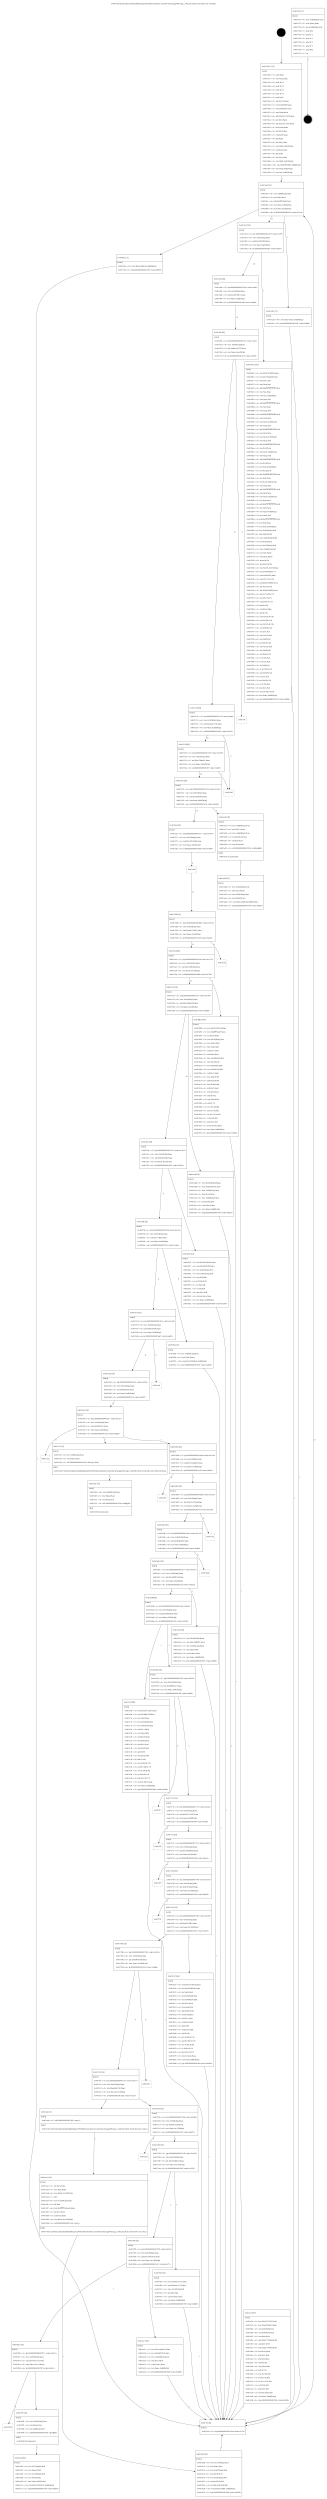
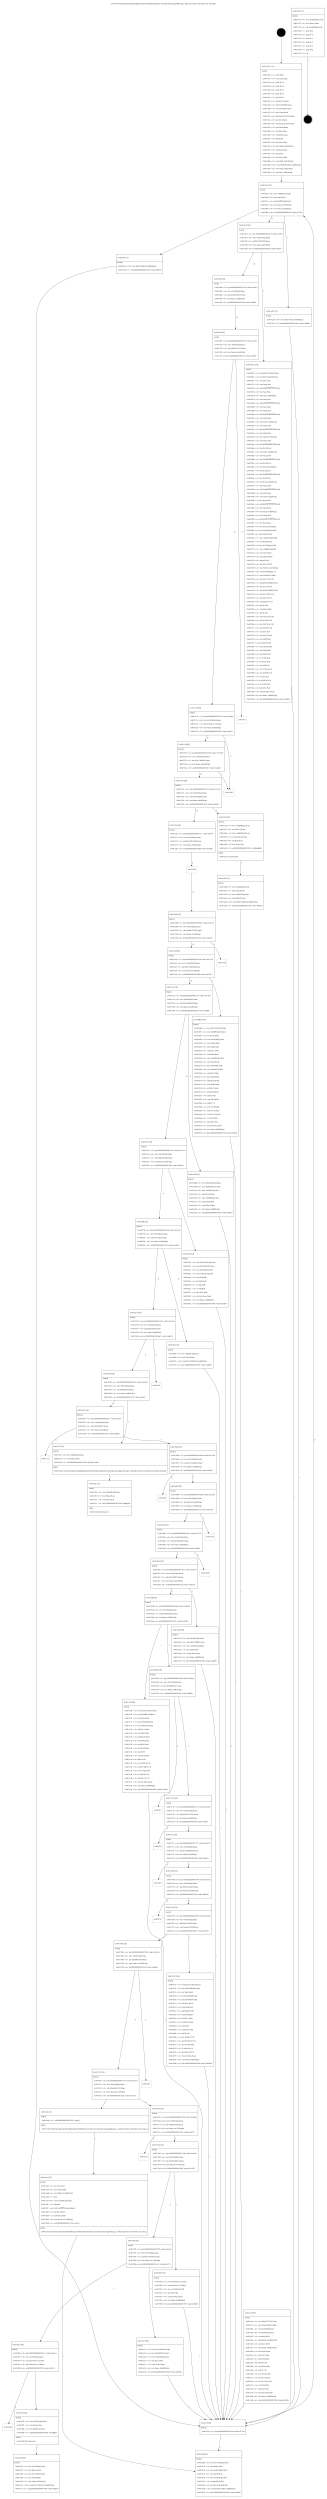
(104, 1440) -> (127, 1422)
(221, 2443) -> (220, 2442)
